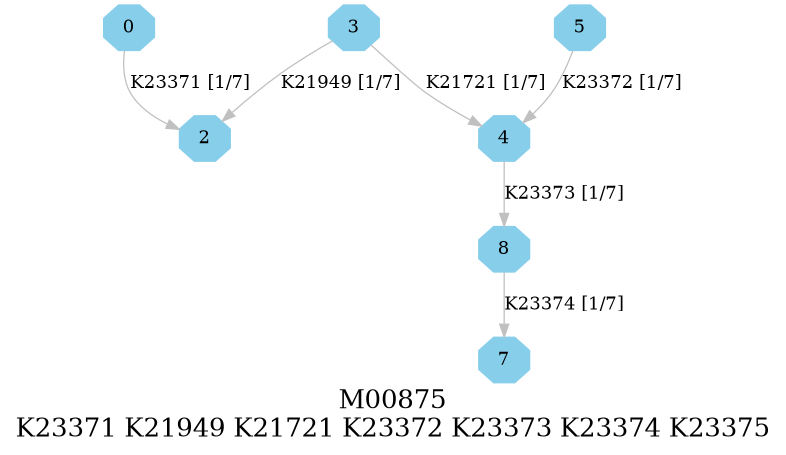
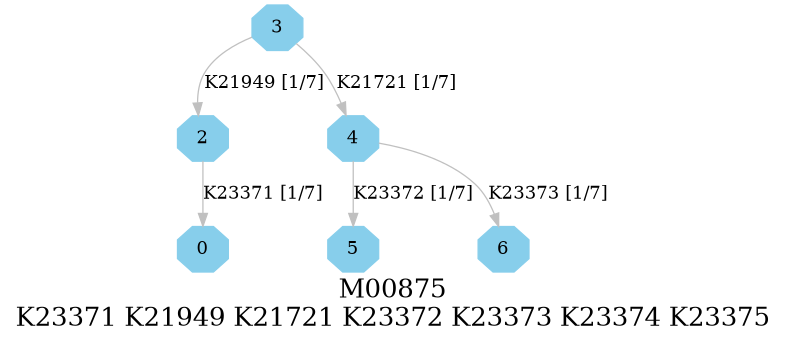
(557, 85) -> (353, 187)
(132, 95) -> (203, 187)
(504, 249) -> (504, 249)
(504, 360) -> none
